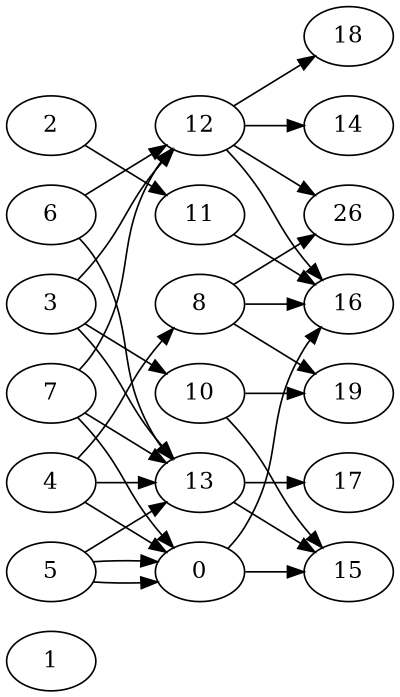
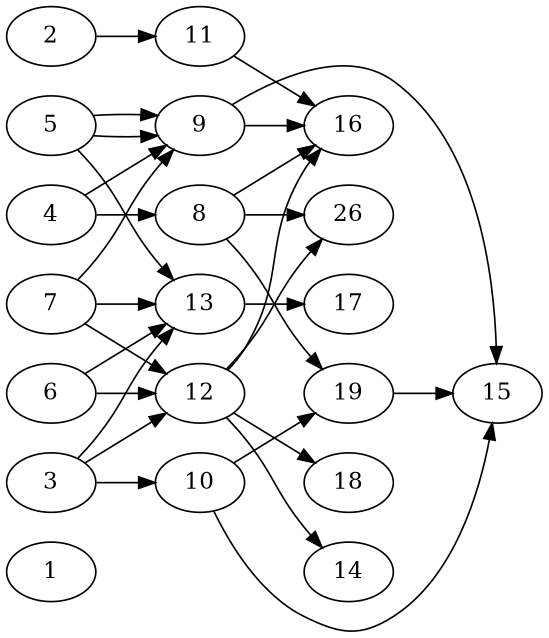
(113, 483) -> none
(267, 523) -> (415, 393)
(200, 572) -> (200, 126)
